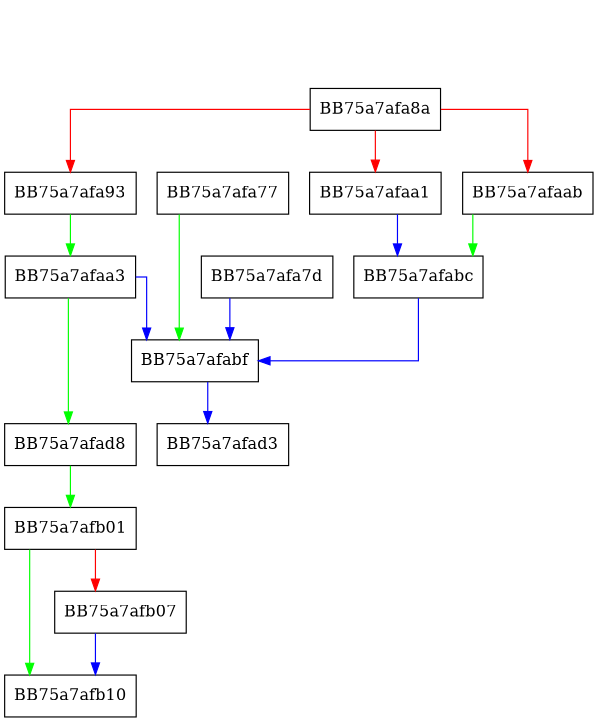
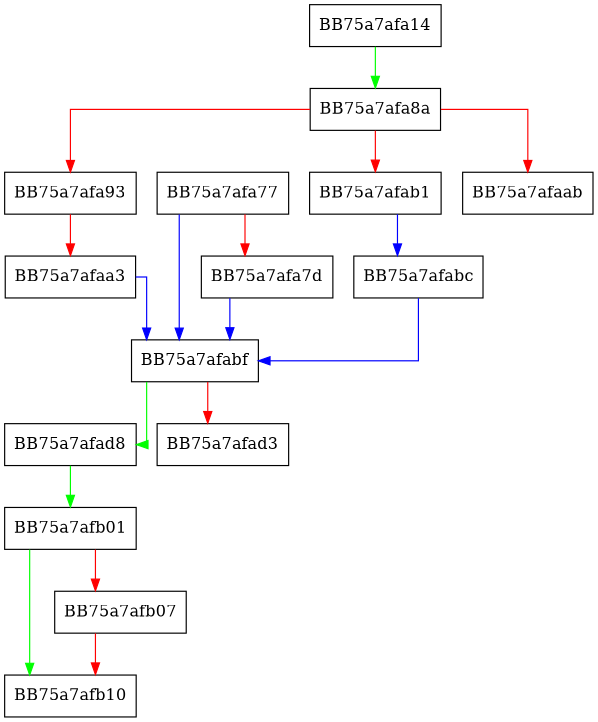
none -> (375, 26)
(375, 193) -> (375, 193)
(70, 229) -> (70, 229)
none -> (245, 229)
(473, 229) -> none
(179, 271) -> (179, 271)
(68, 355) -> (147, 414)
(208, 397) -> (208, 397)
(95, 648) -> (95, 648)
